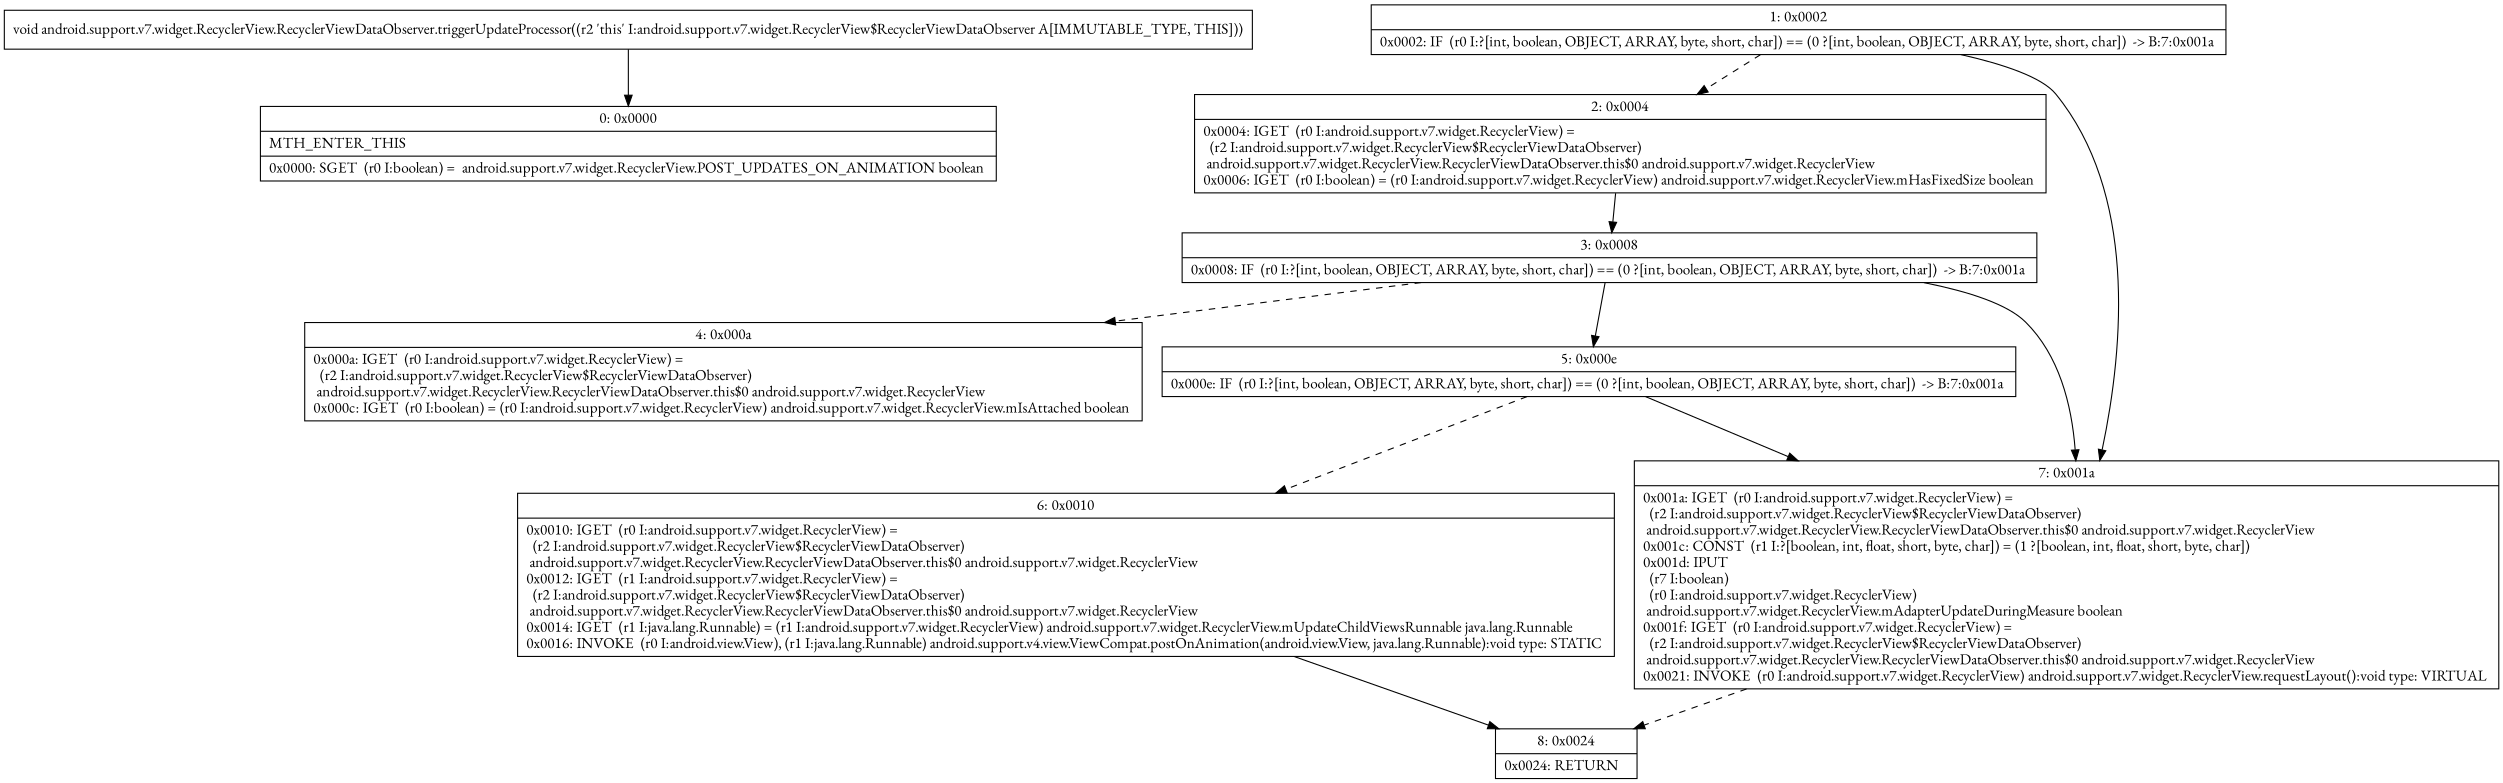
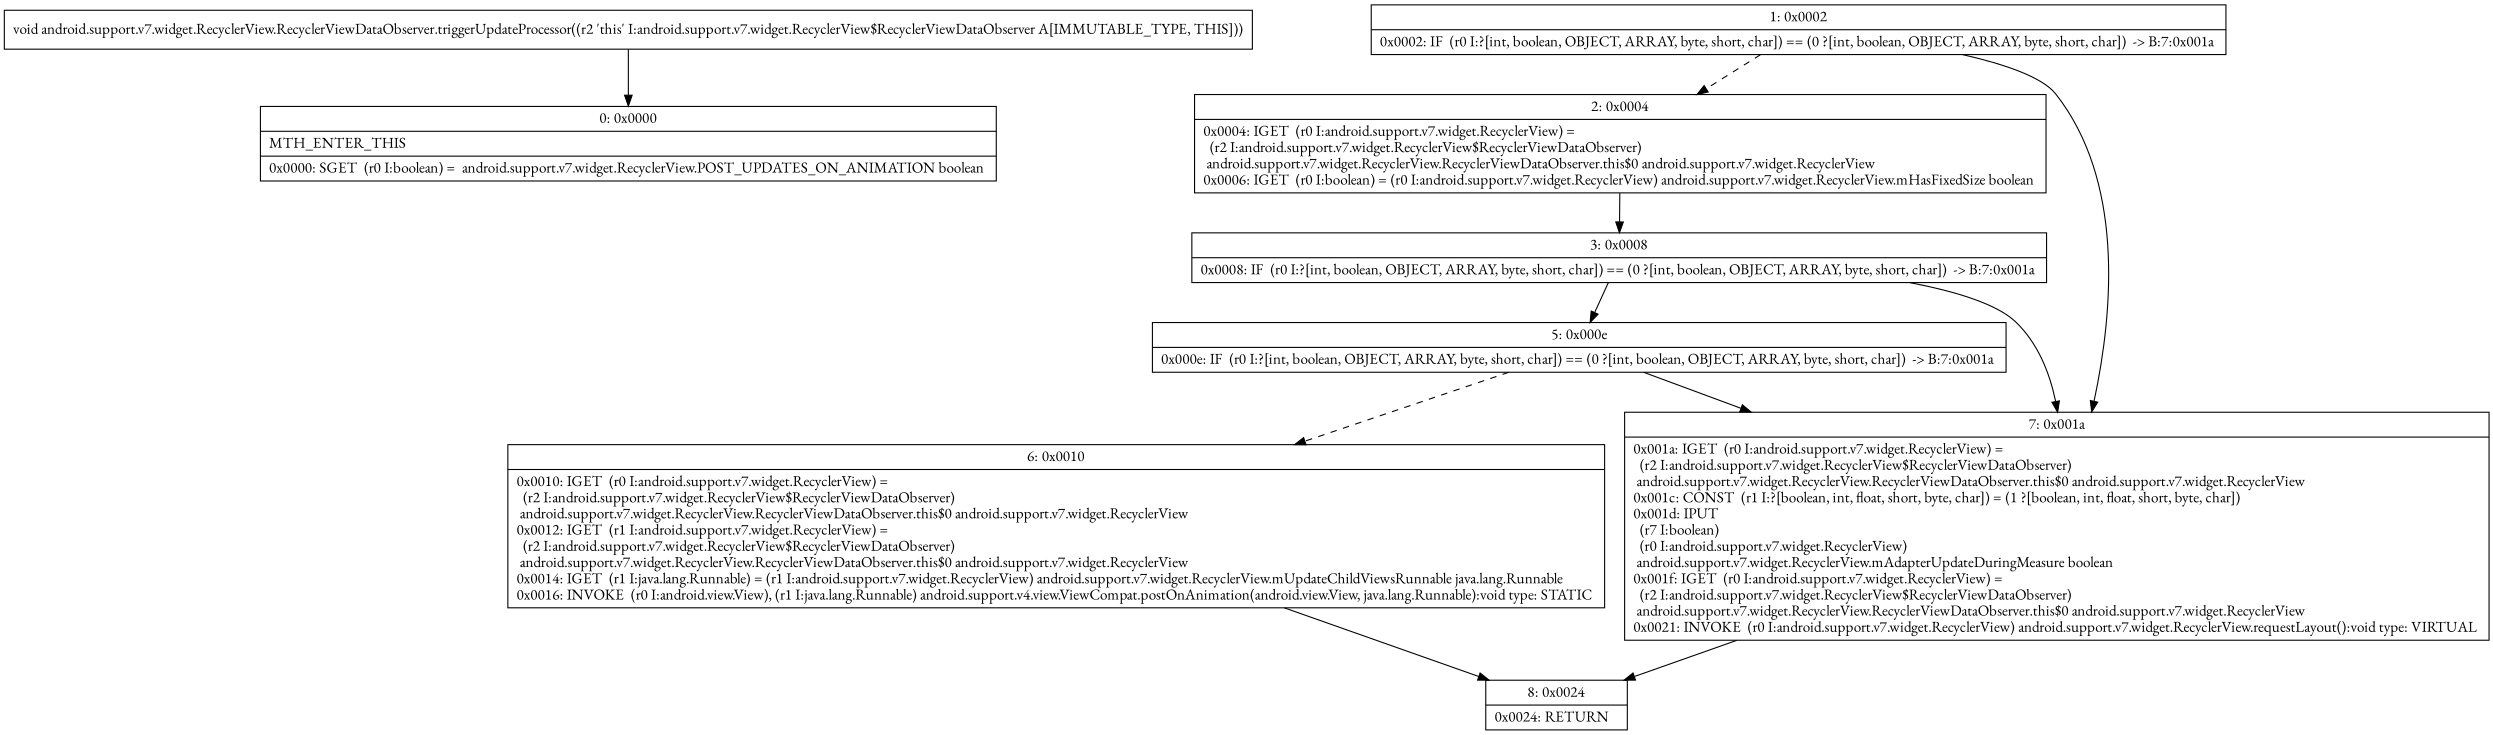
(723, 372) -> none
(1695, 707) -> (1686, 658)
